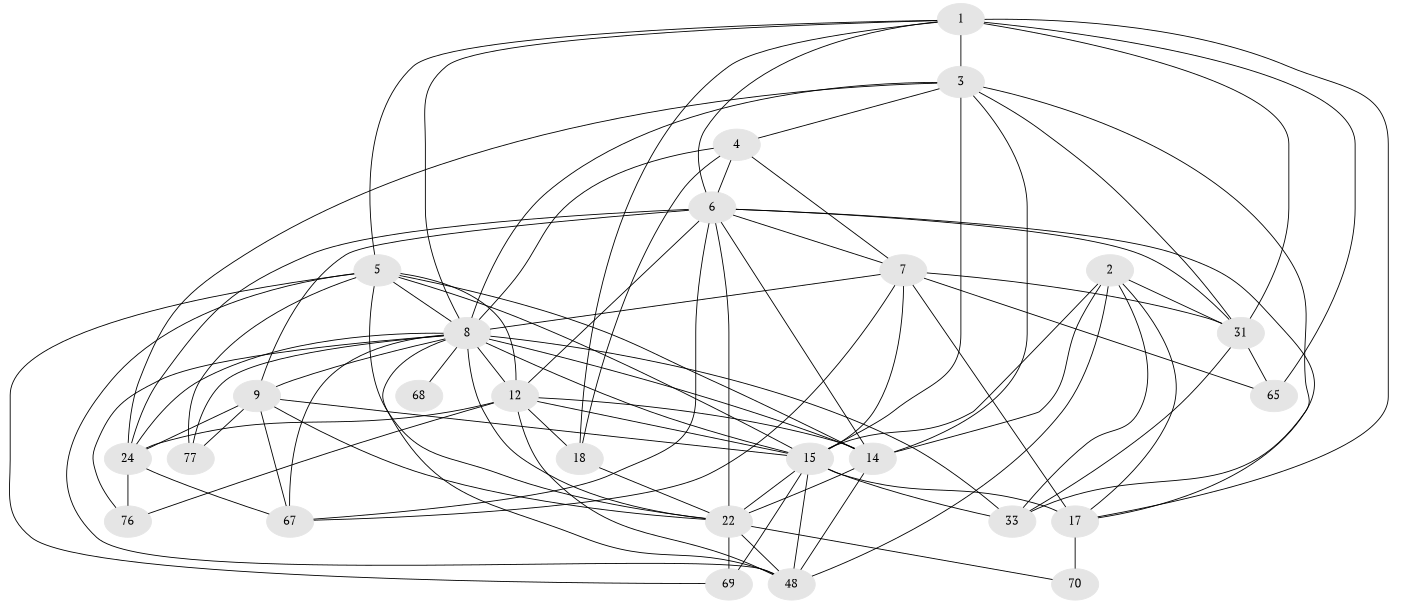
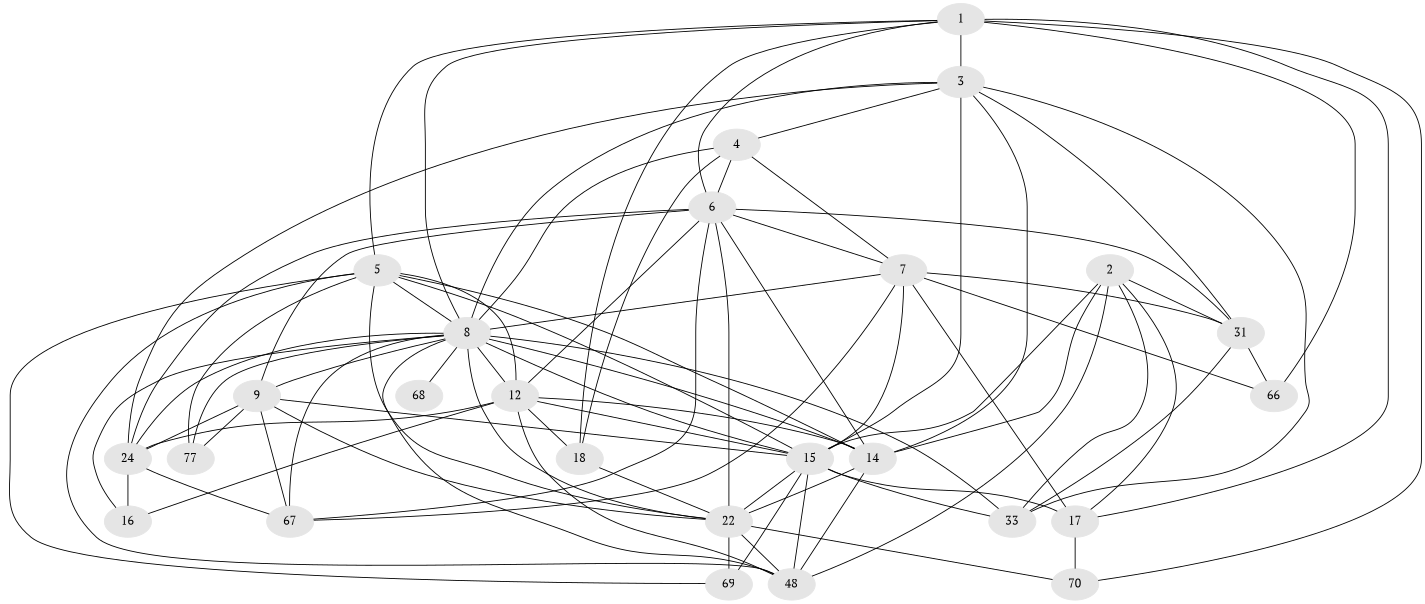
(1235, 91) -> (1421, 240)
(1165, 251) -> none
(1274, 396) -> (1274, 396)
(128, 522) -> (128, 522)
